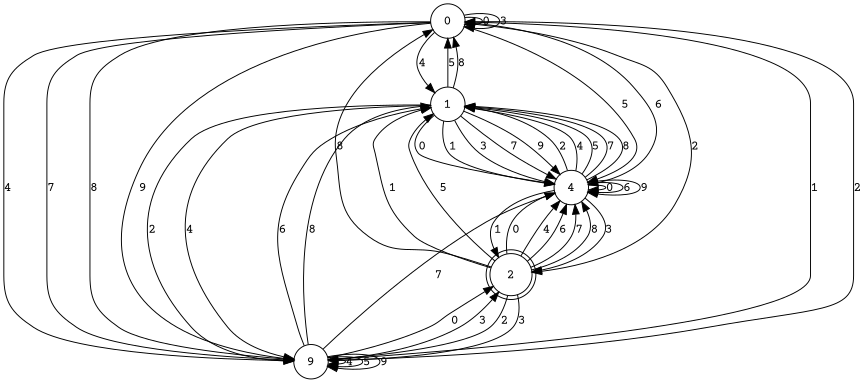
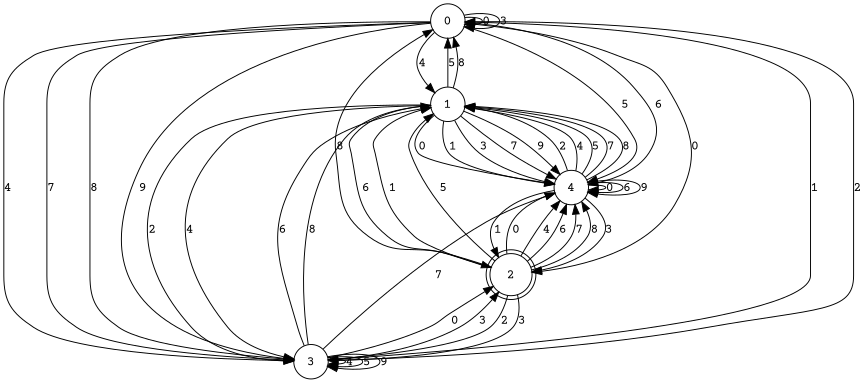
(695, 146) -> (695, 146)
none -> (360, 197)
(311, 362) -> (311, 362)
